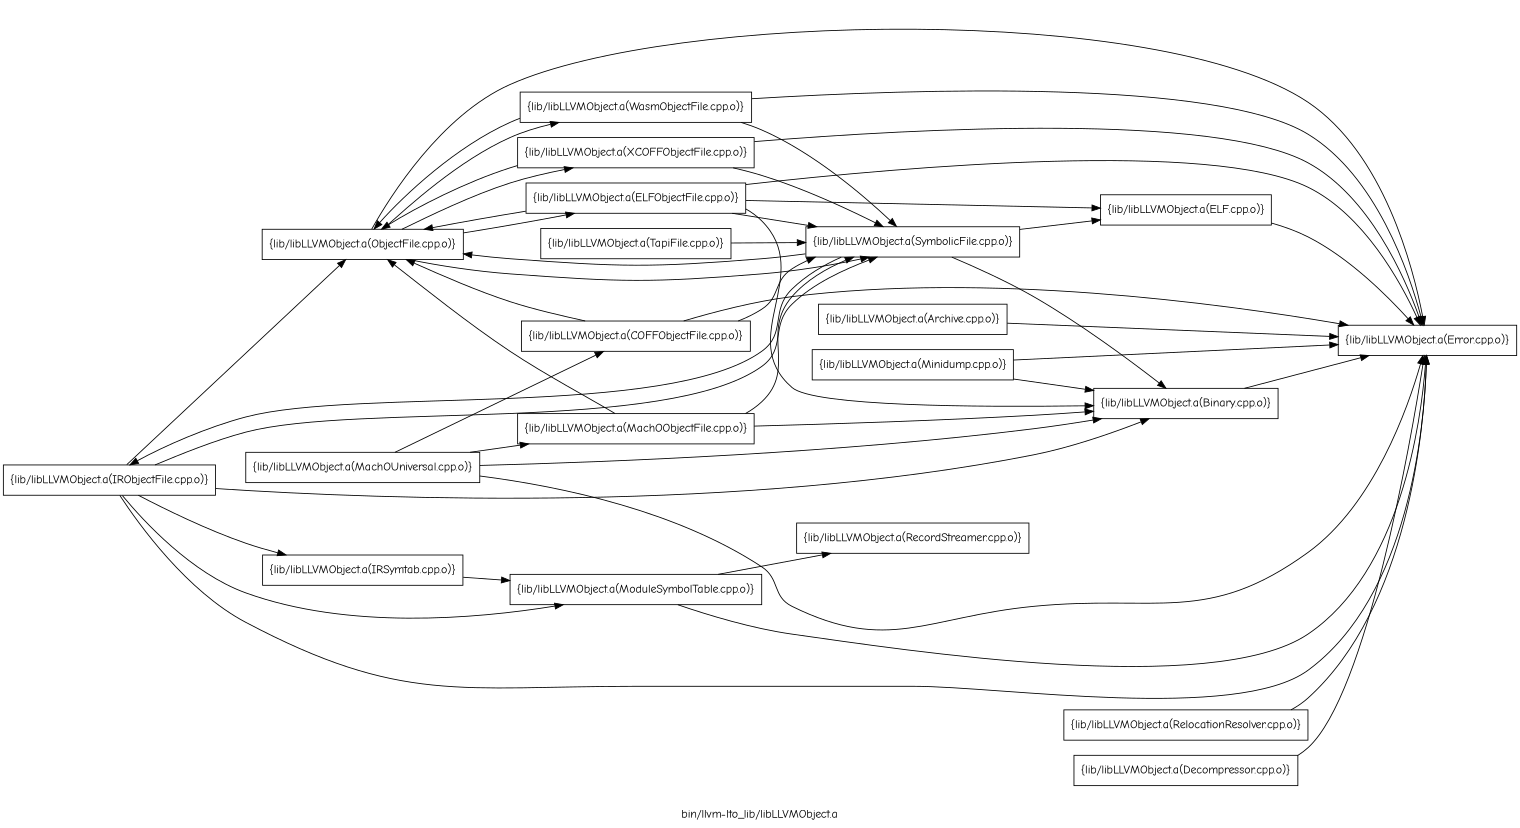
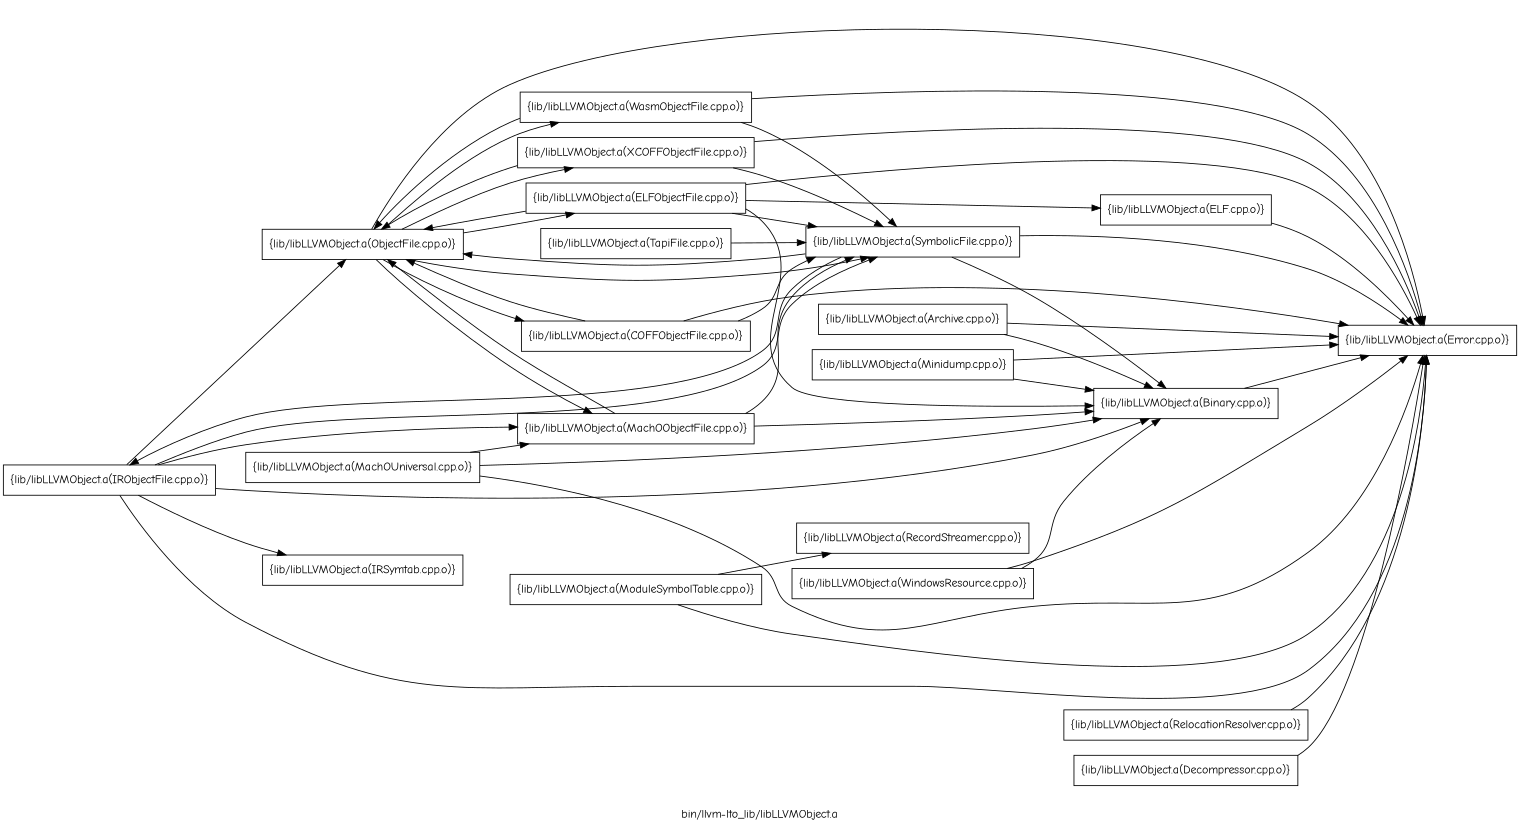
(1056, 225) -> (1218, 248)
none -> (475, 342)
none -> (1065, 352)
(490, 406) -> (448, 293)
(482, 579) -> none
none -> (913, 584)
(320, 611) -> (332, 435)
